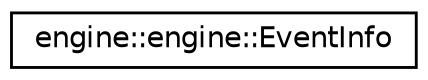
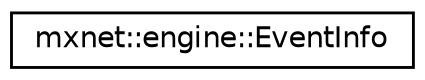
(214, 40) -> (212, 40)
